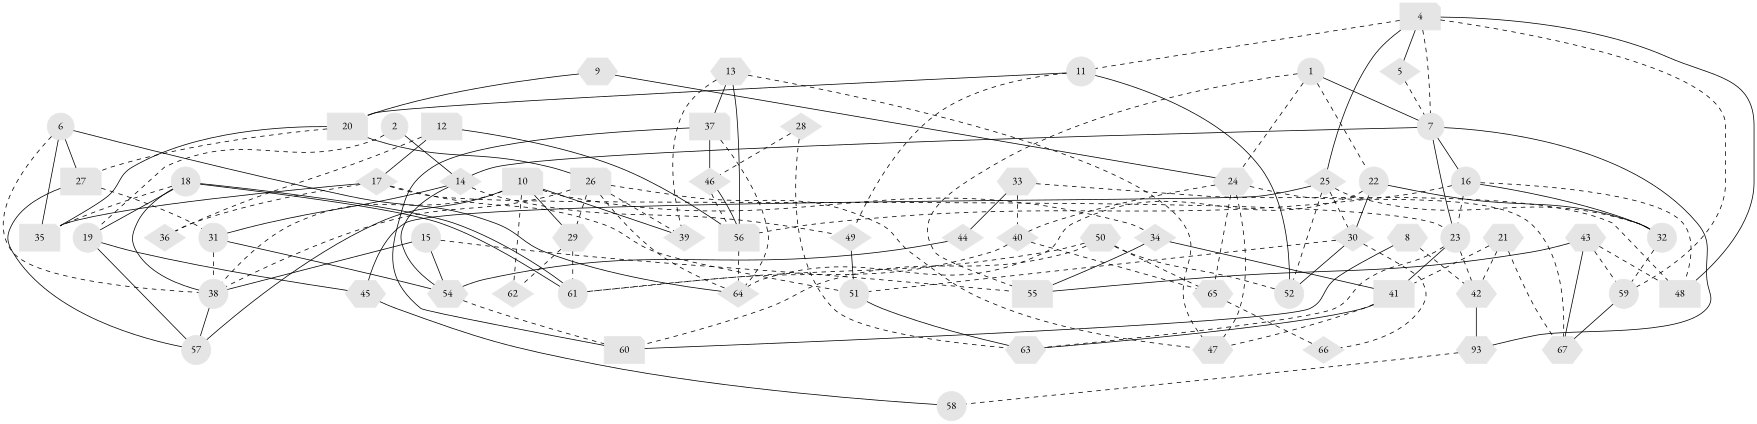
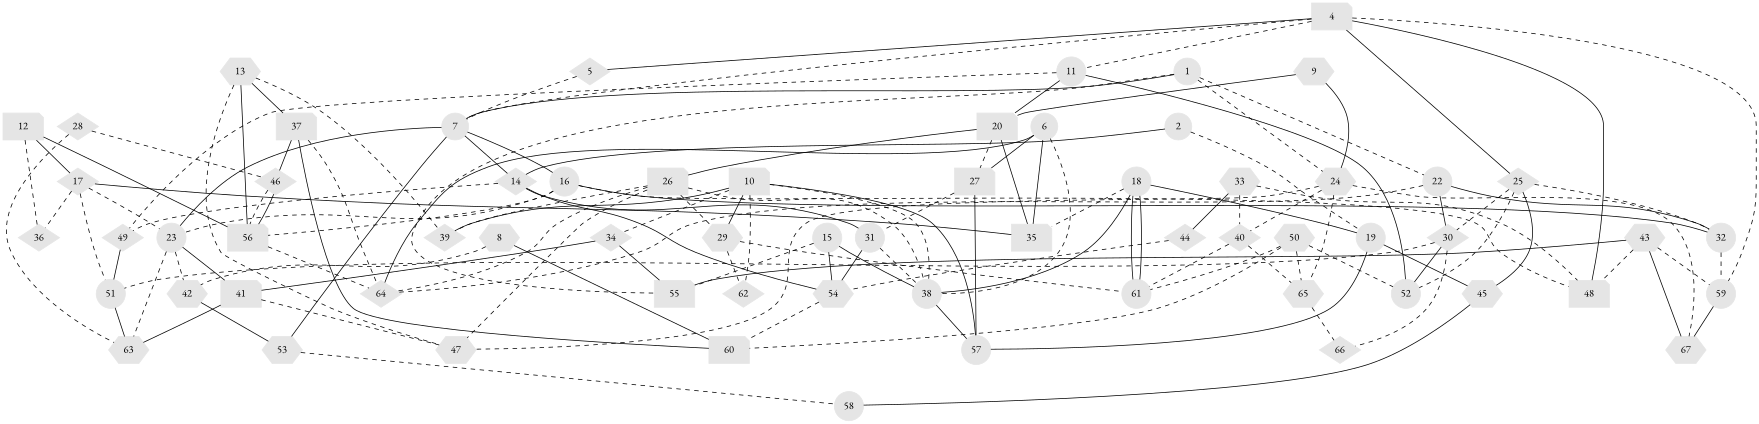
(1503, 238) -> none
(704, 260) -> (1009, 263)
(1476, 350) -> (282, 350)
